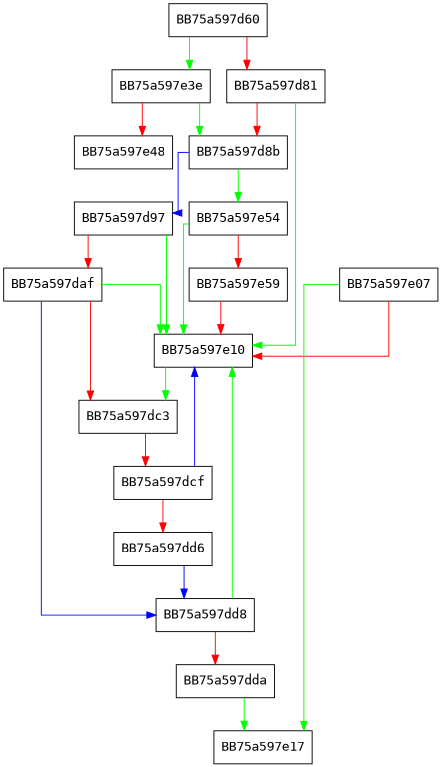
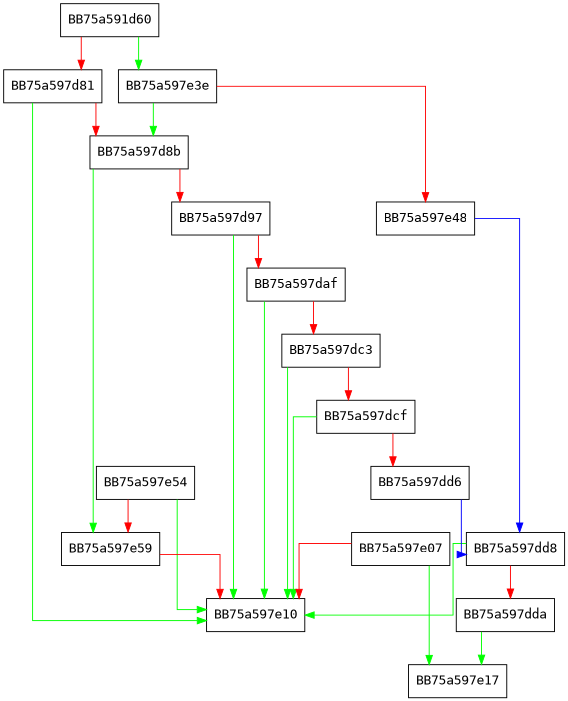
(218, 20) -> (110, 20)
(178, 178) -> (180, 181)
(238, 181) -> (93, 346)
(166, 379) -> (288, 478)
(195, 421) -> (293, 491)
(41, 511) -> (520, 348)
